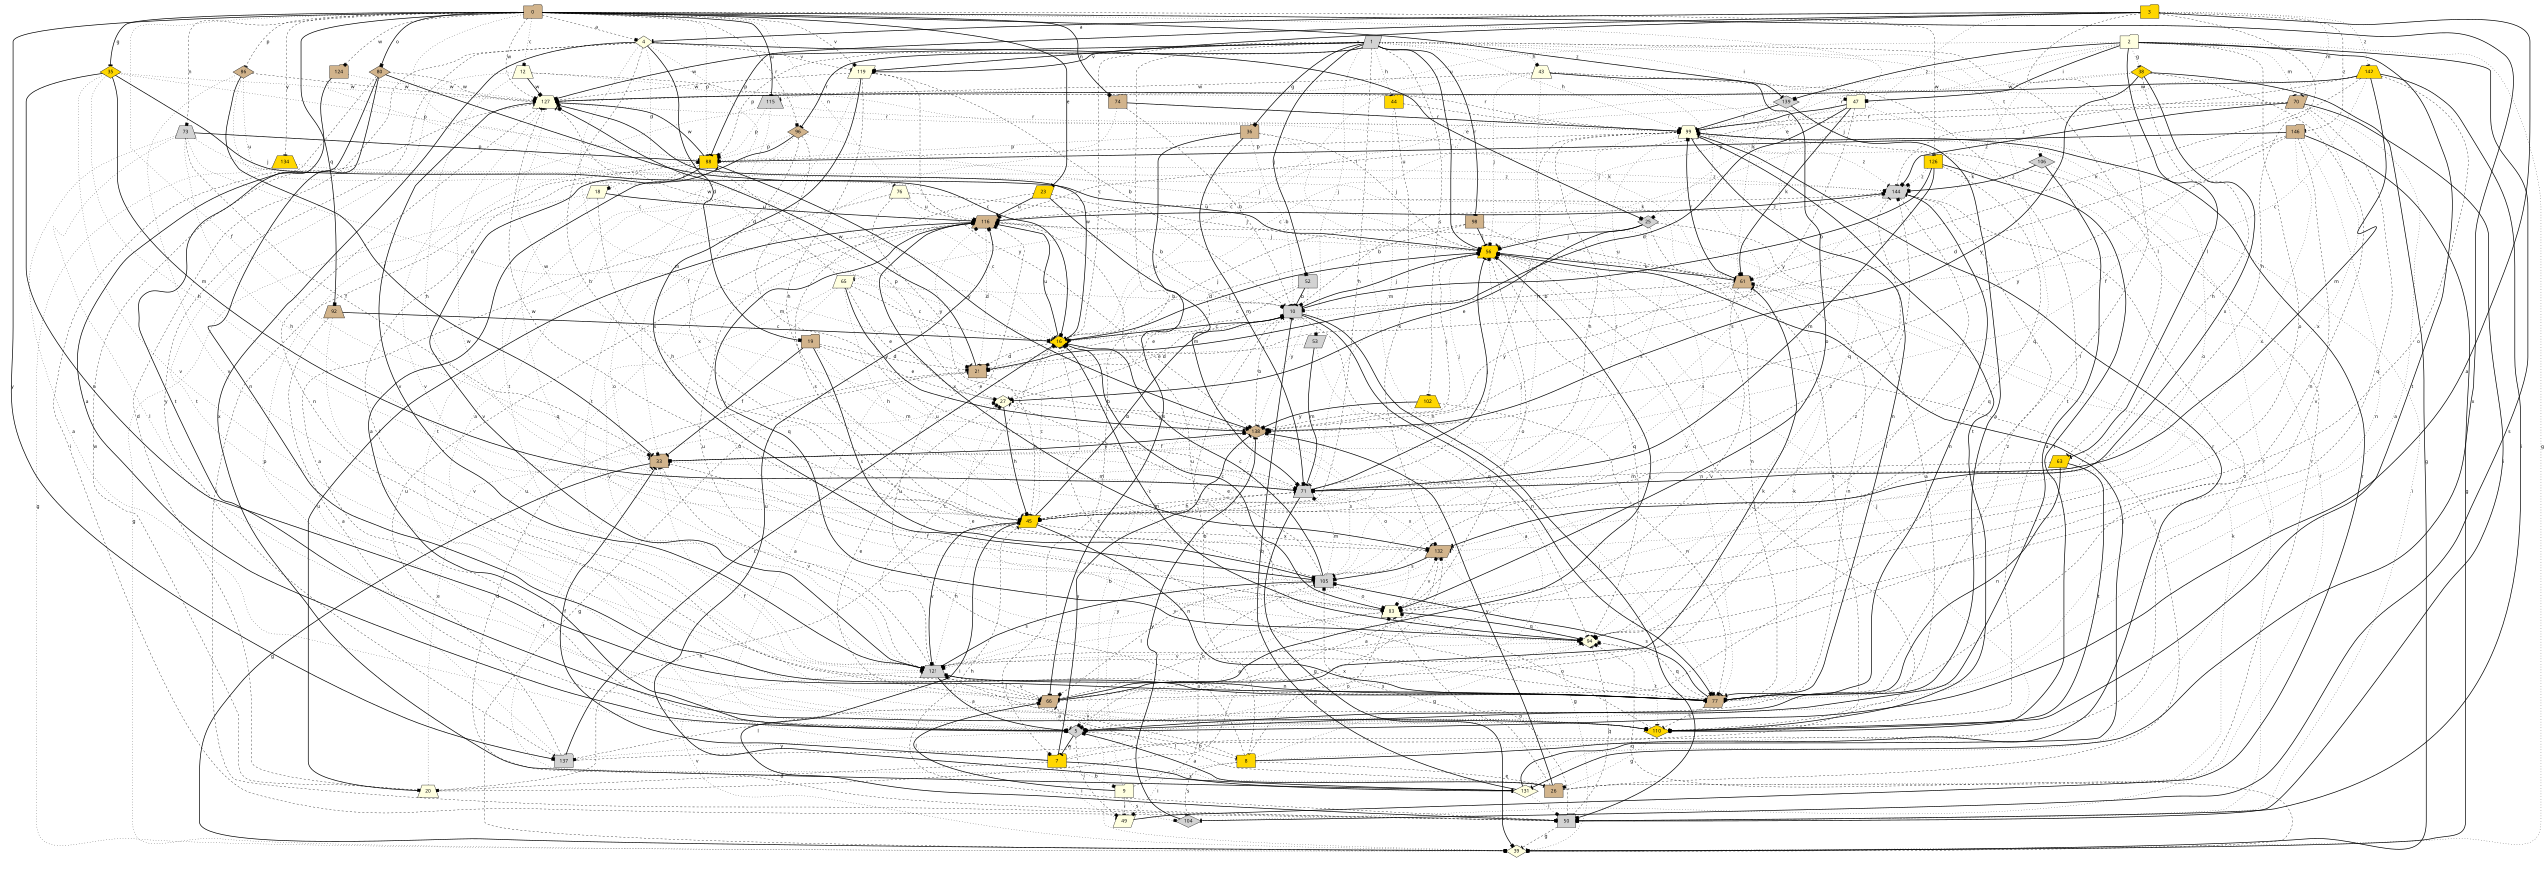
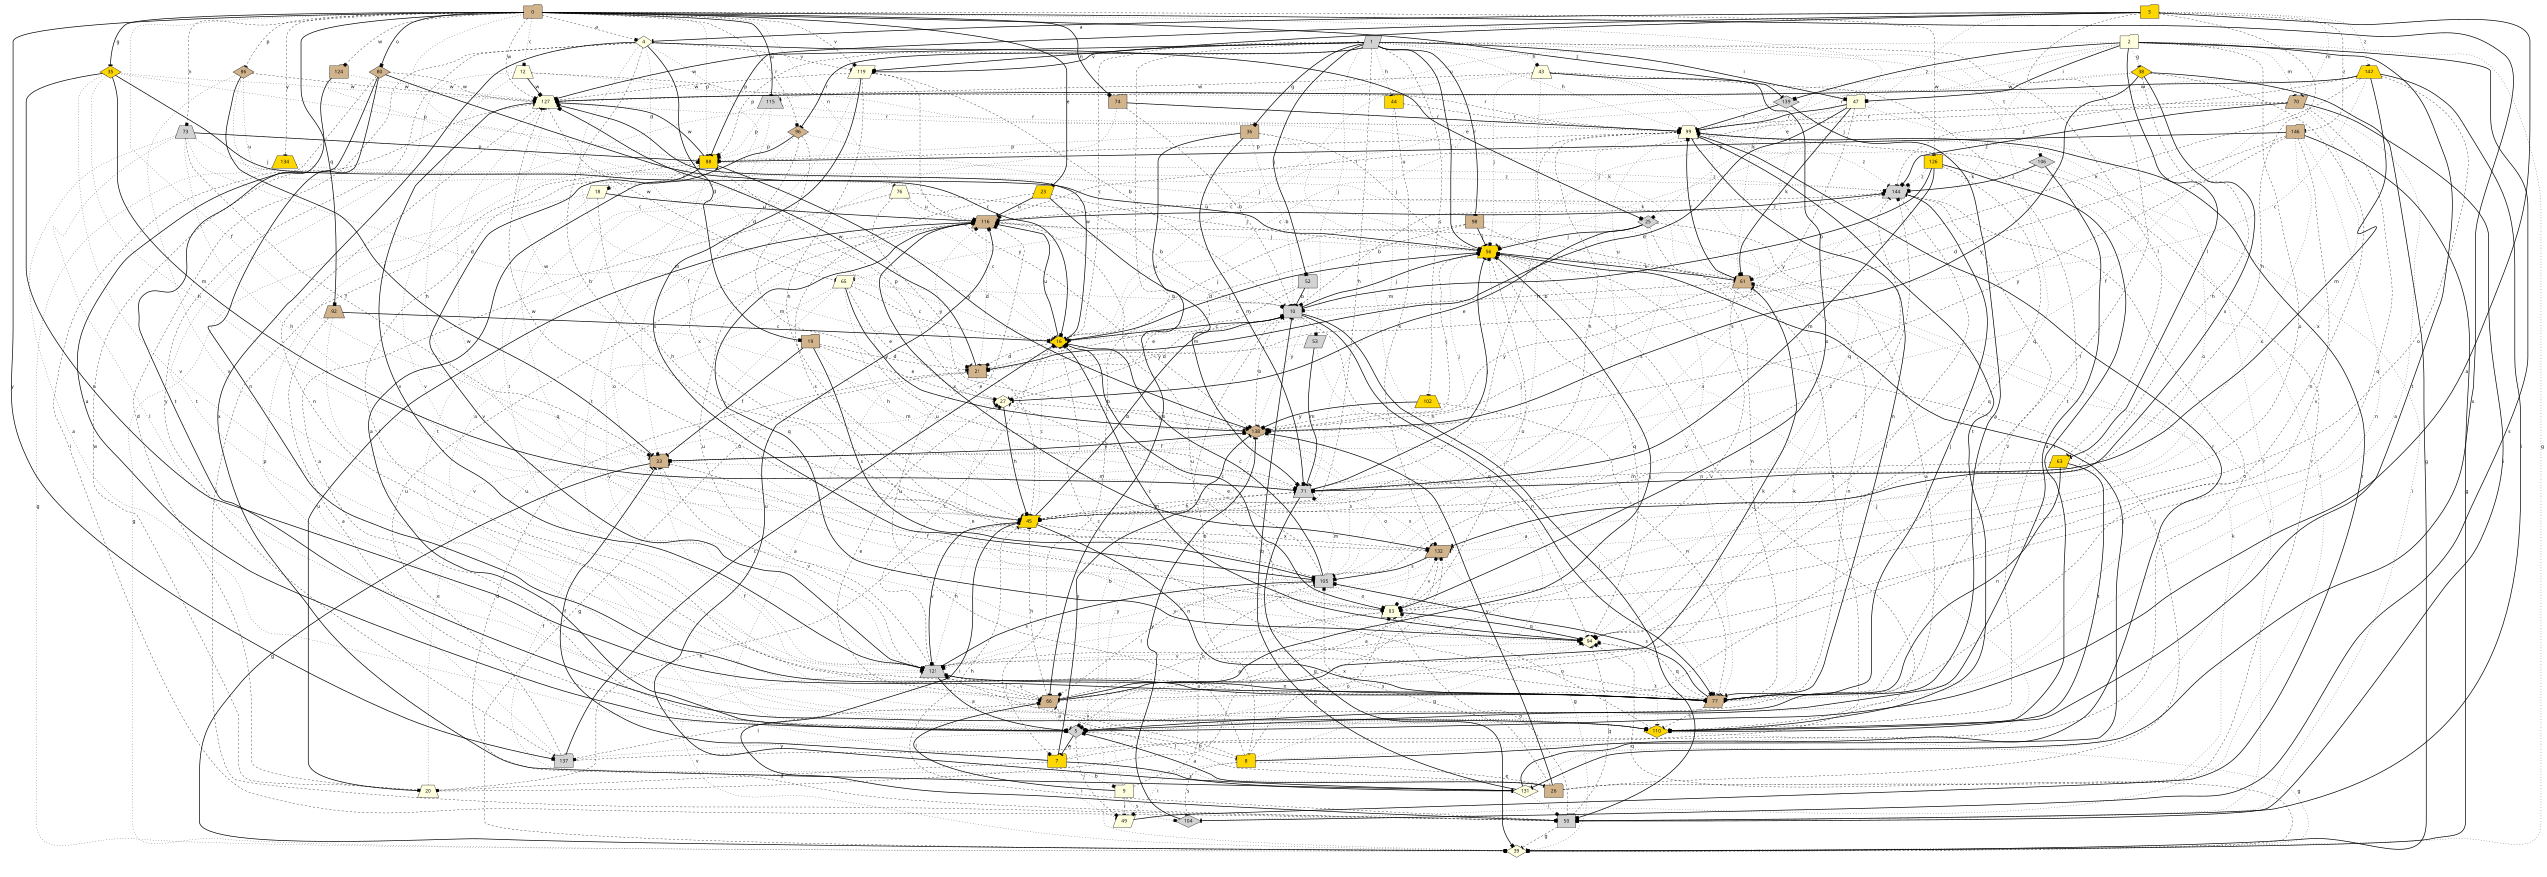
(1613, 55) -> (1613, 55)
(685, 191) -> (677, 214)
(1160, 357) -> (1160, 357)
(1951, 447) -> (1951, 447)
(581, 464) -> (581, 464)
(1629, 500) -> (1629, 500)
none -> (1030, 613)
(1613, 766) -> (2306, 812)
